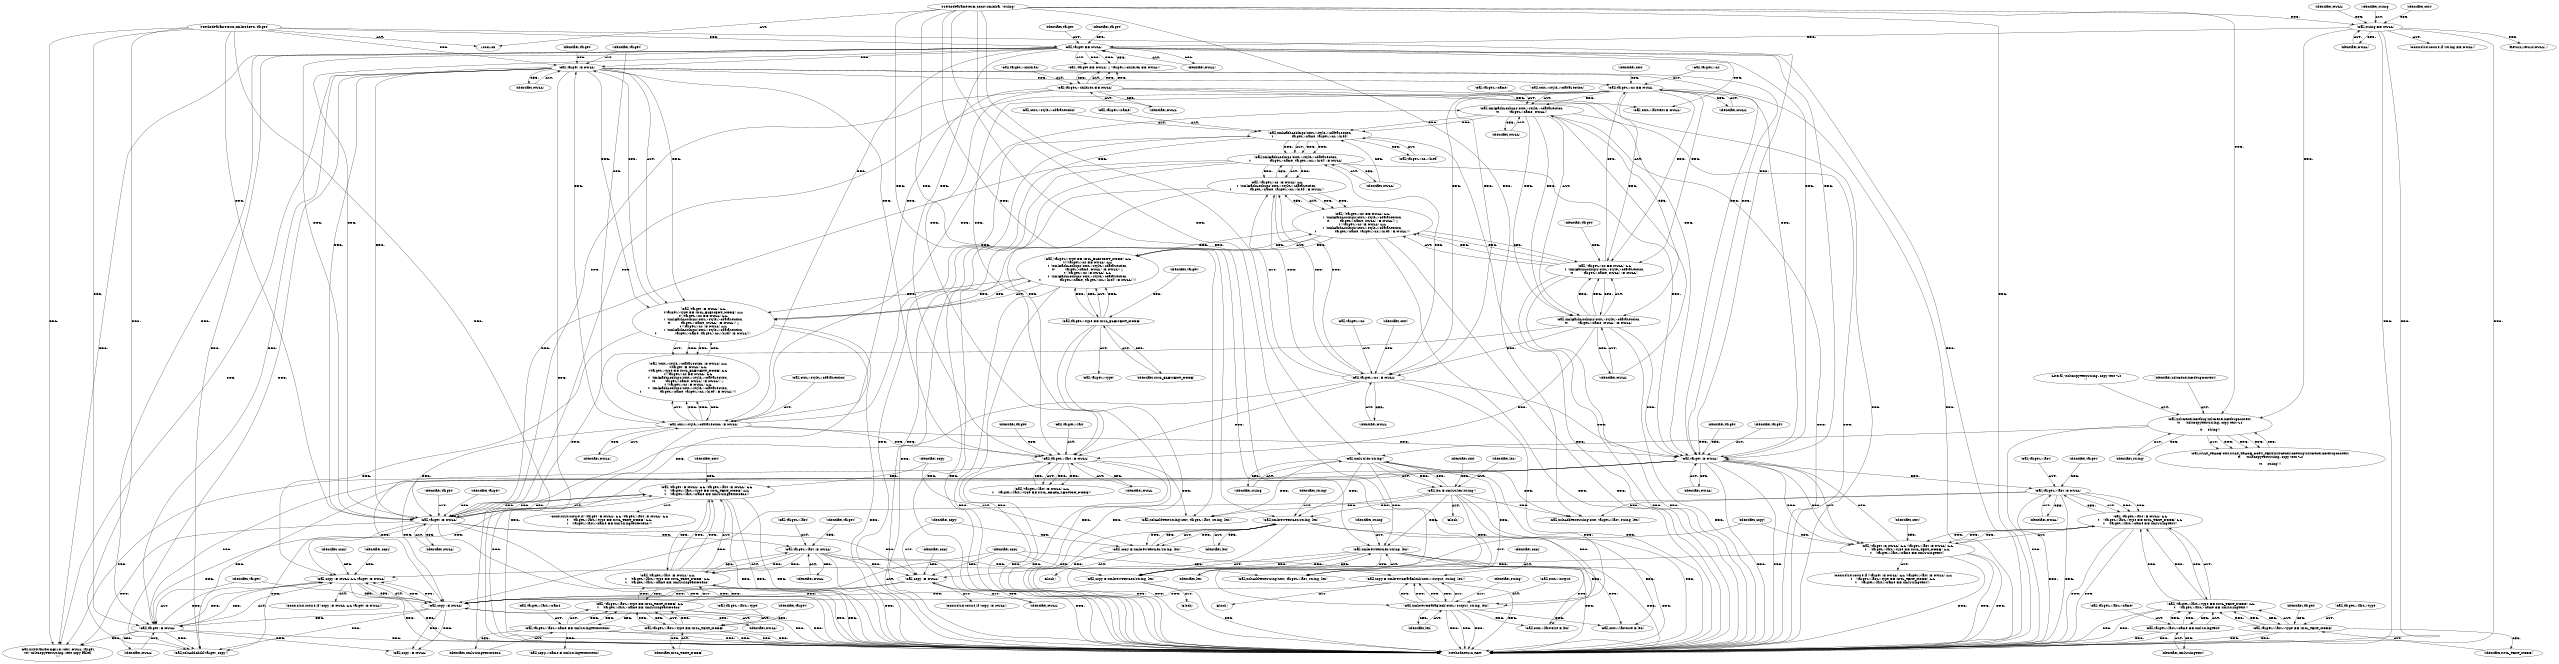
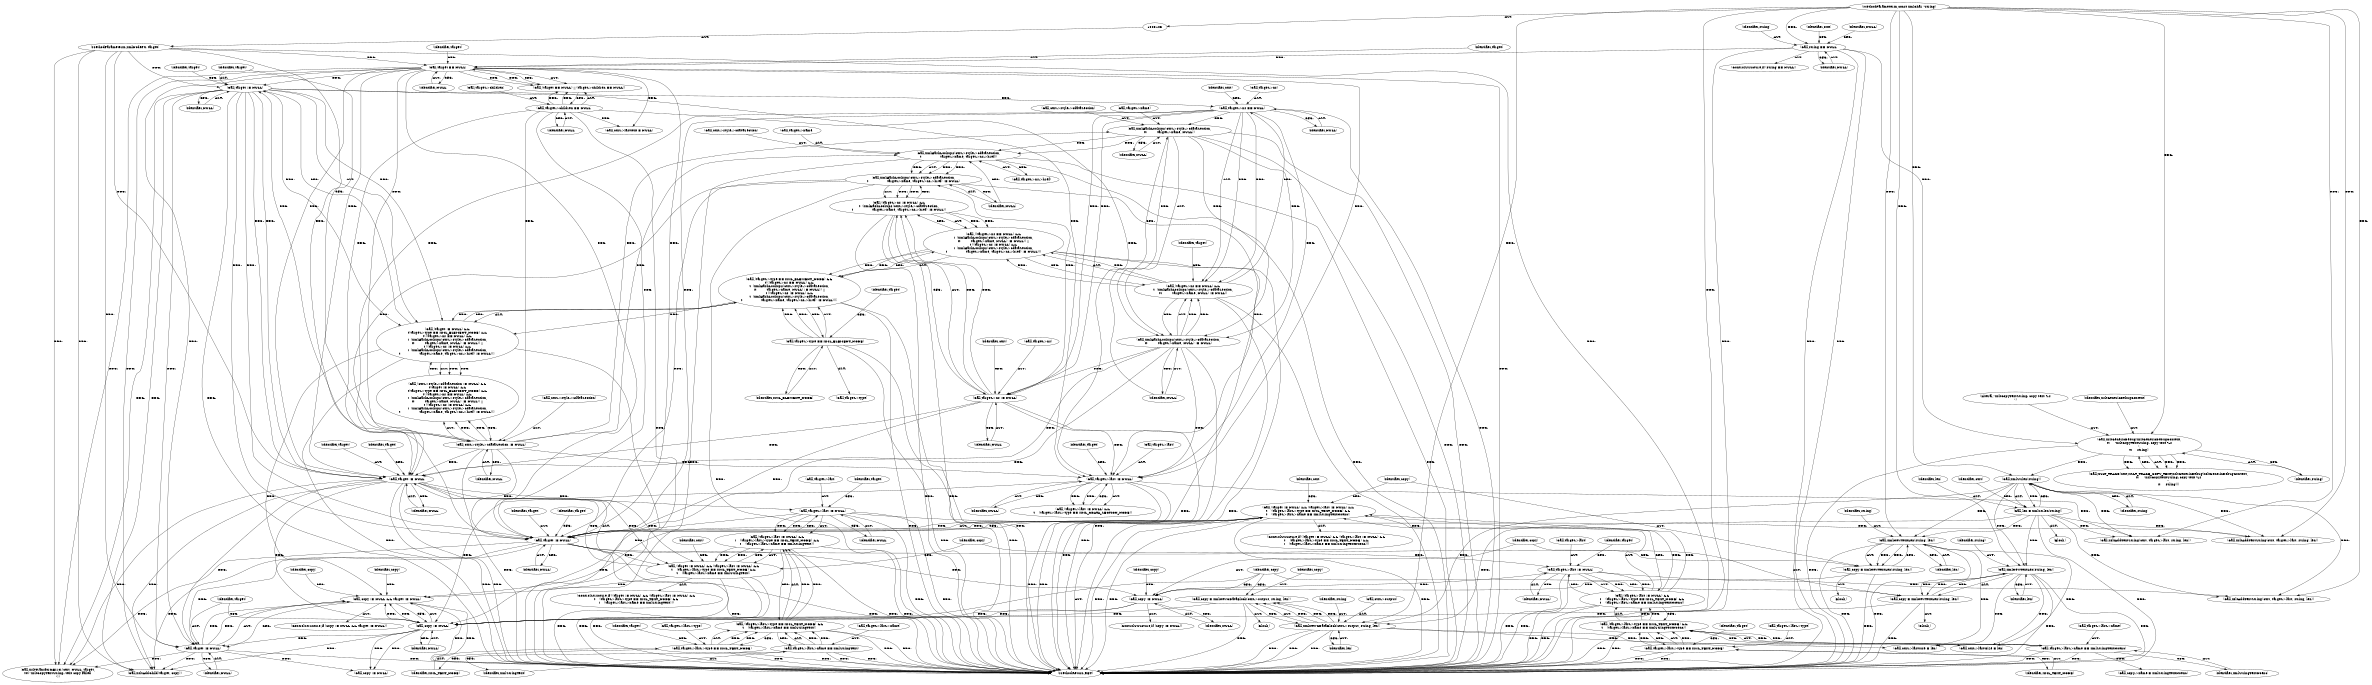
(371, 38) -> (658, 37)
(2528, 47) -> none
